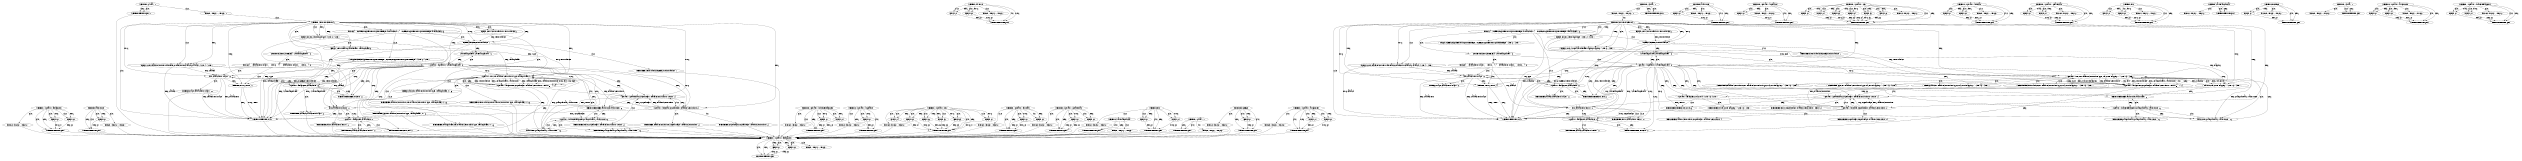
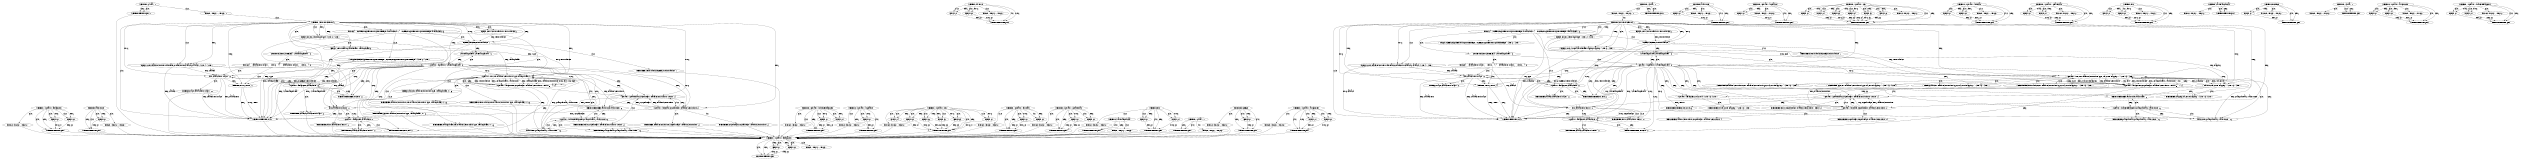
none -> (2189, 97)
(1688, 102) -> none
